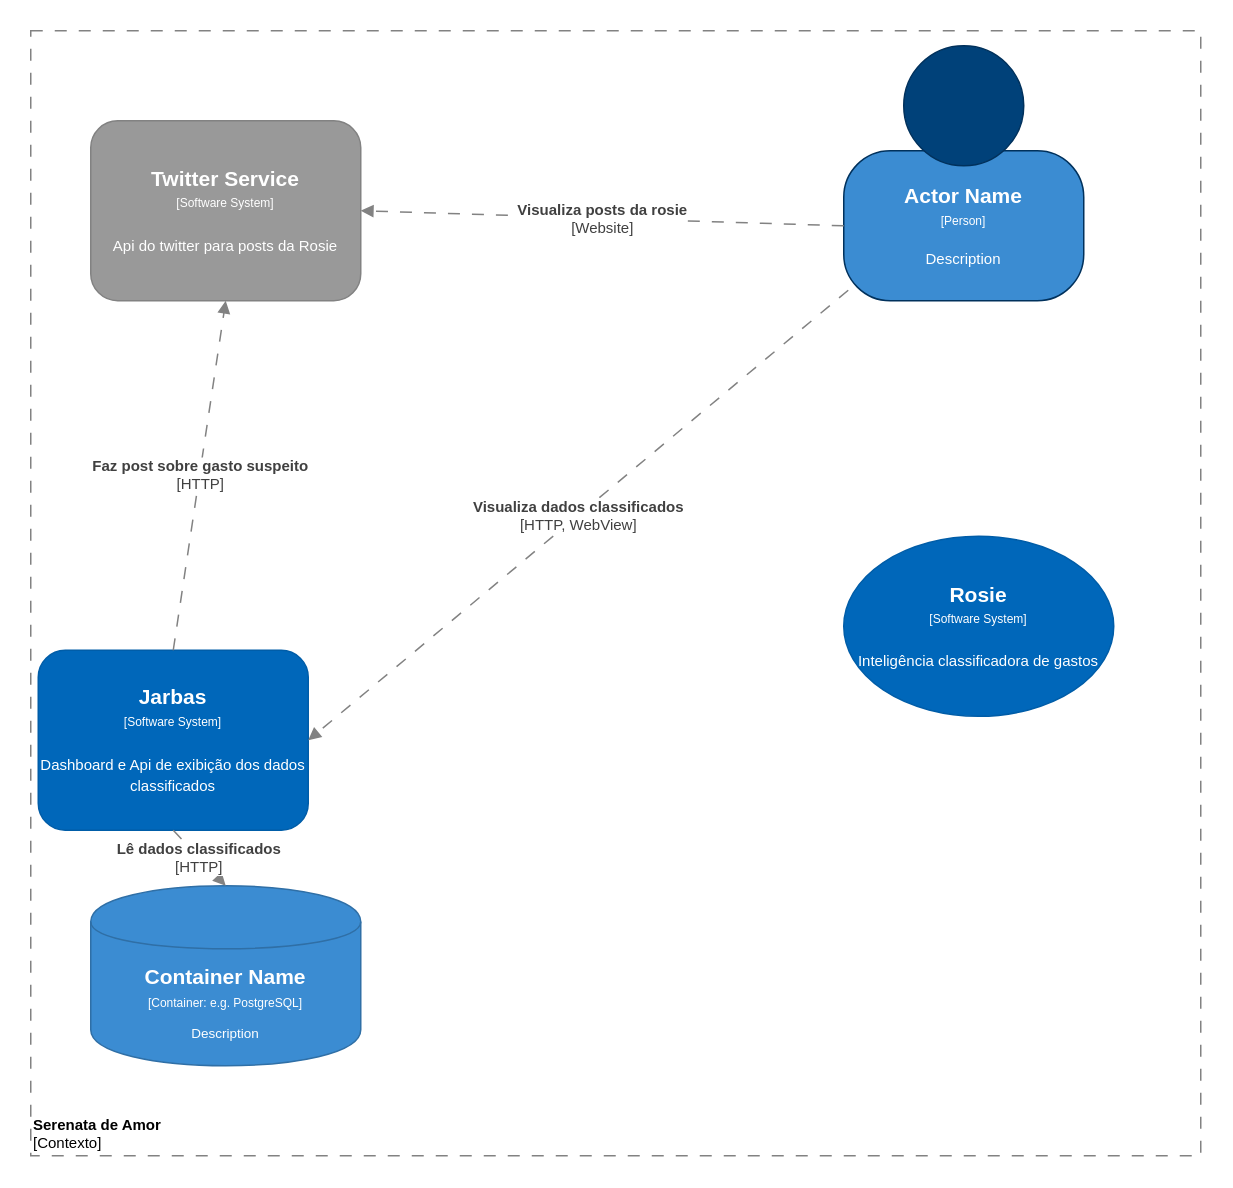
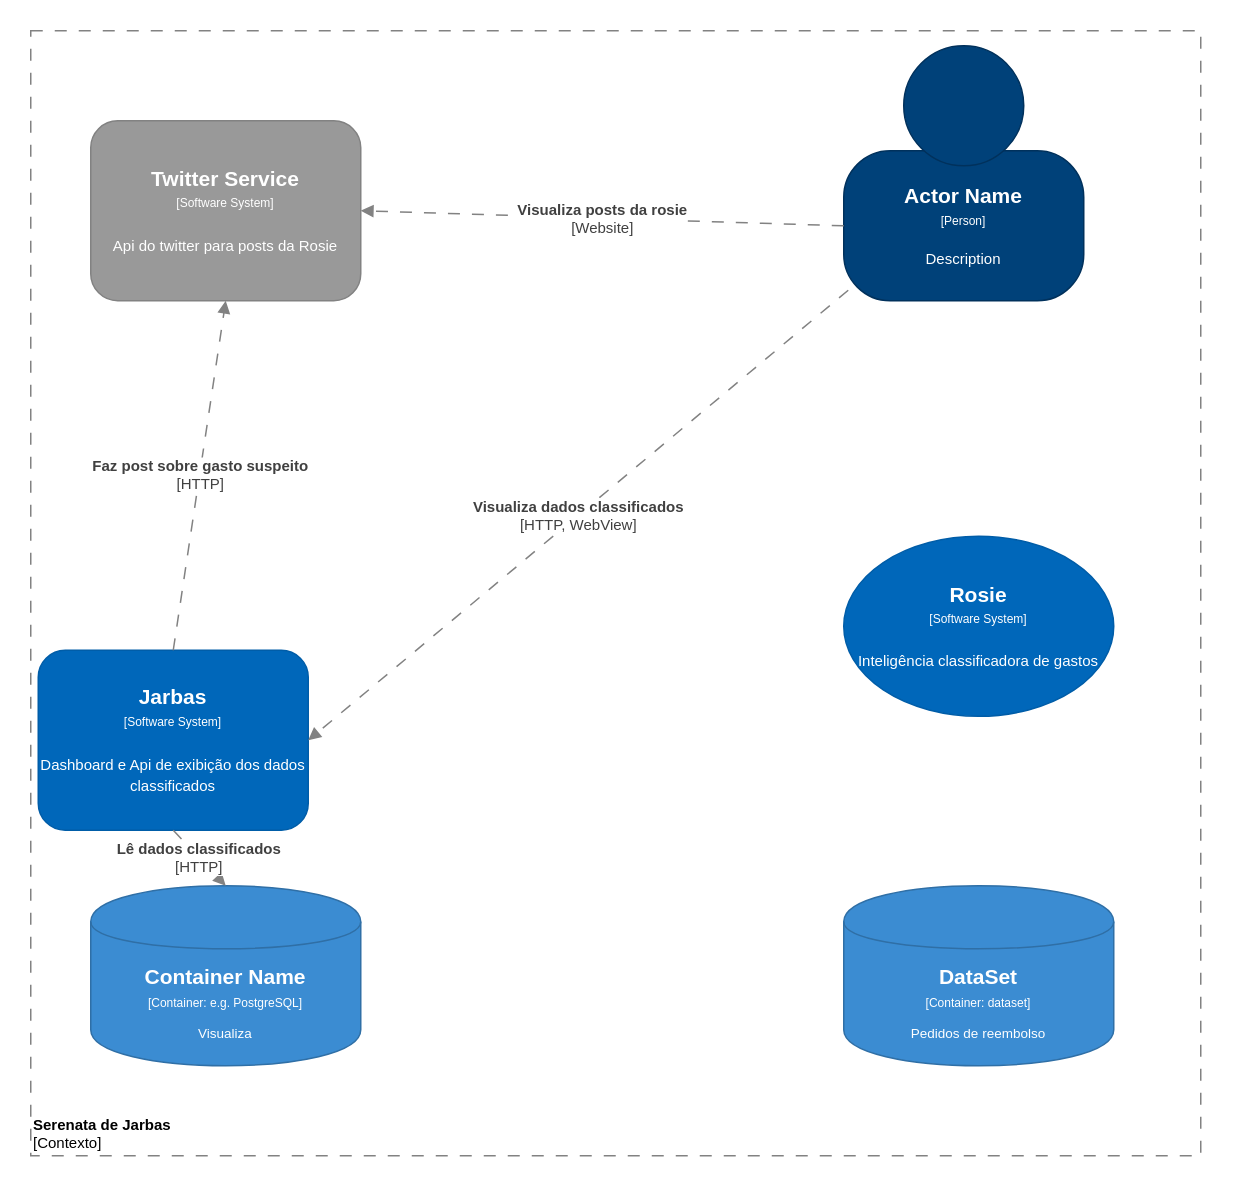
(964, 226) -> (964, 226)
none -> (979, 976)
(226, 1003) -> (226, 1003)
(97, 1133) -> (105, 1133)
